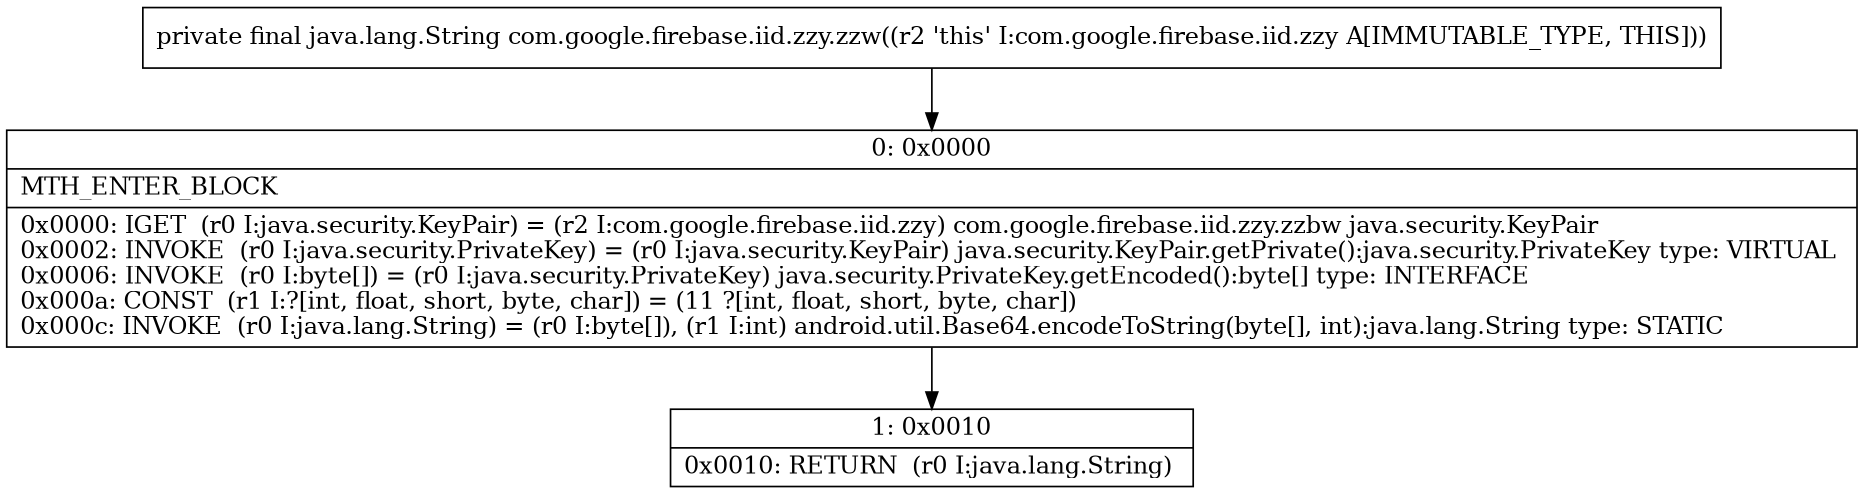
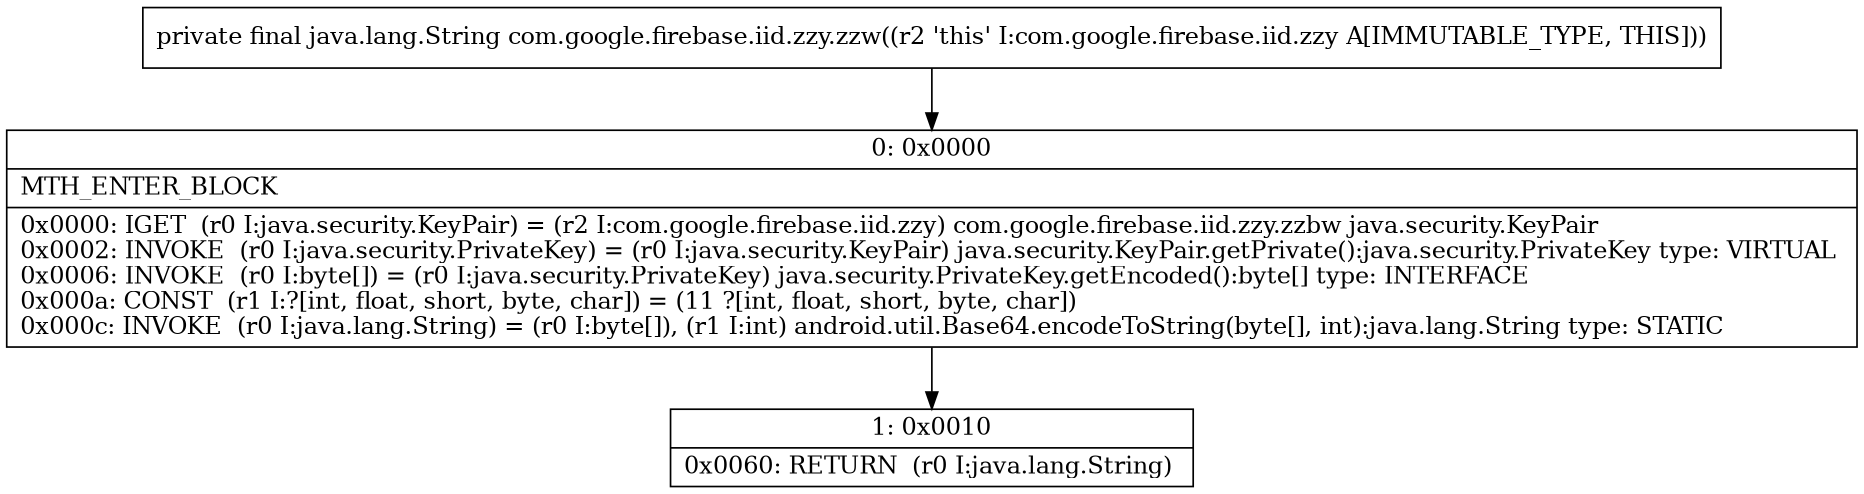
(932, 466) -> (932, 466)
